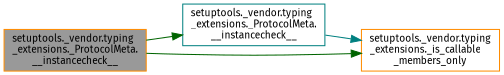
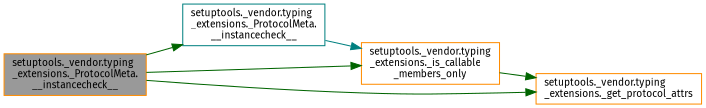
none -> (619, 89)
